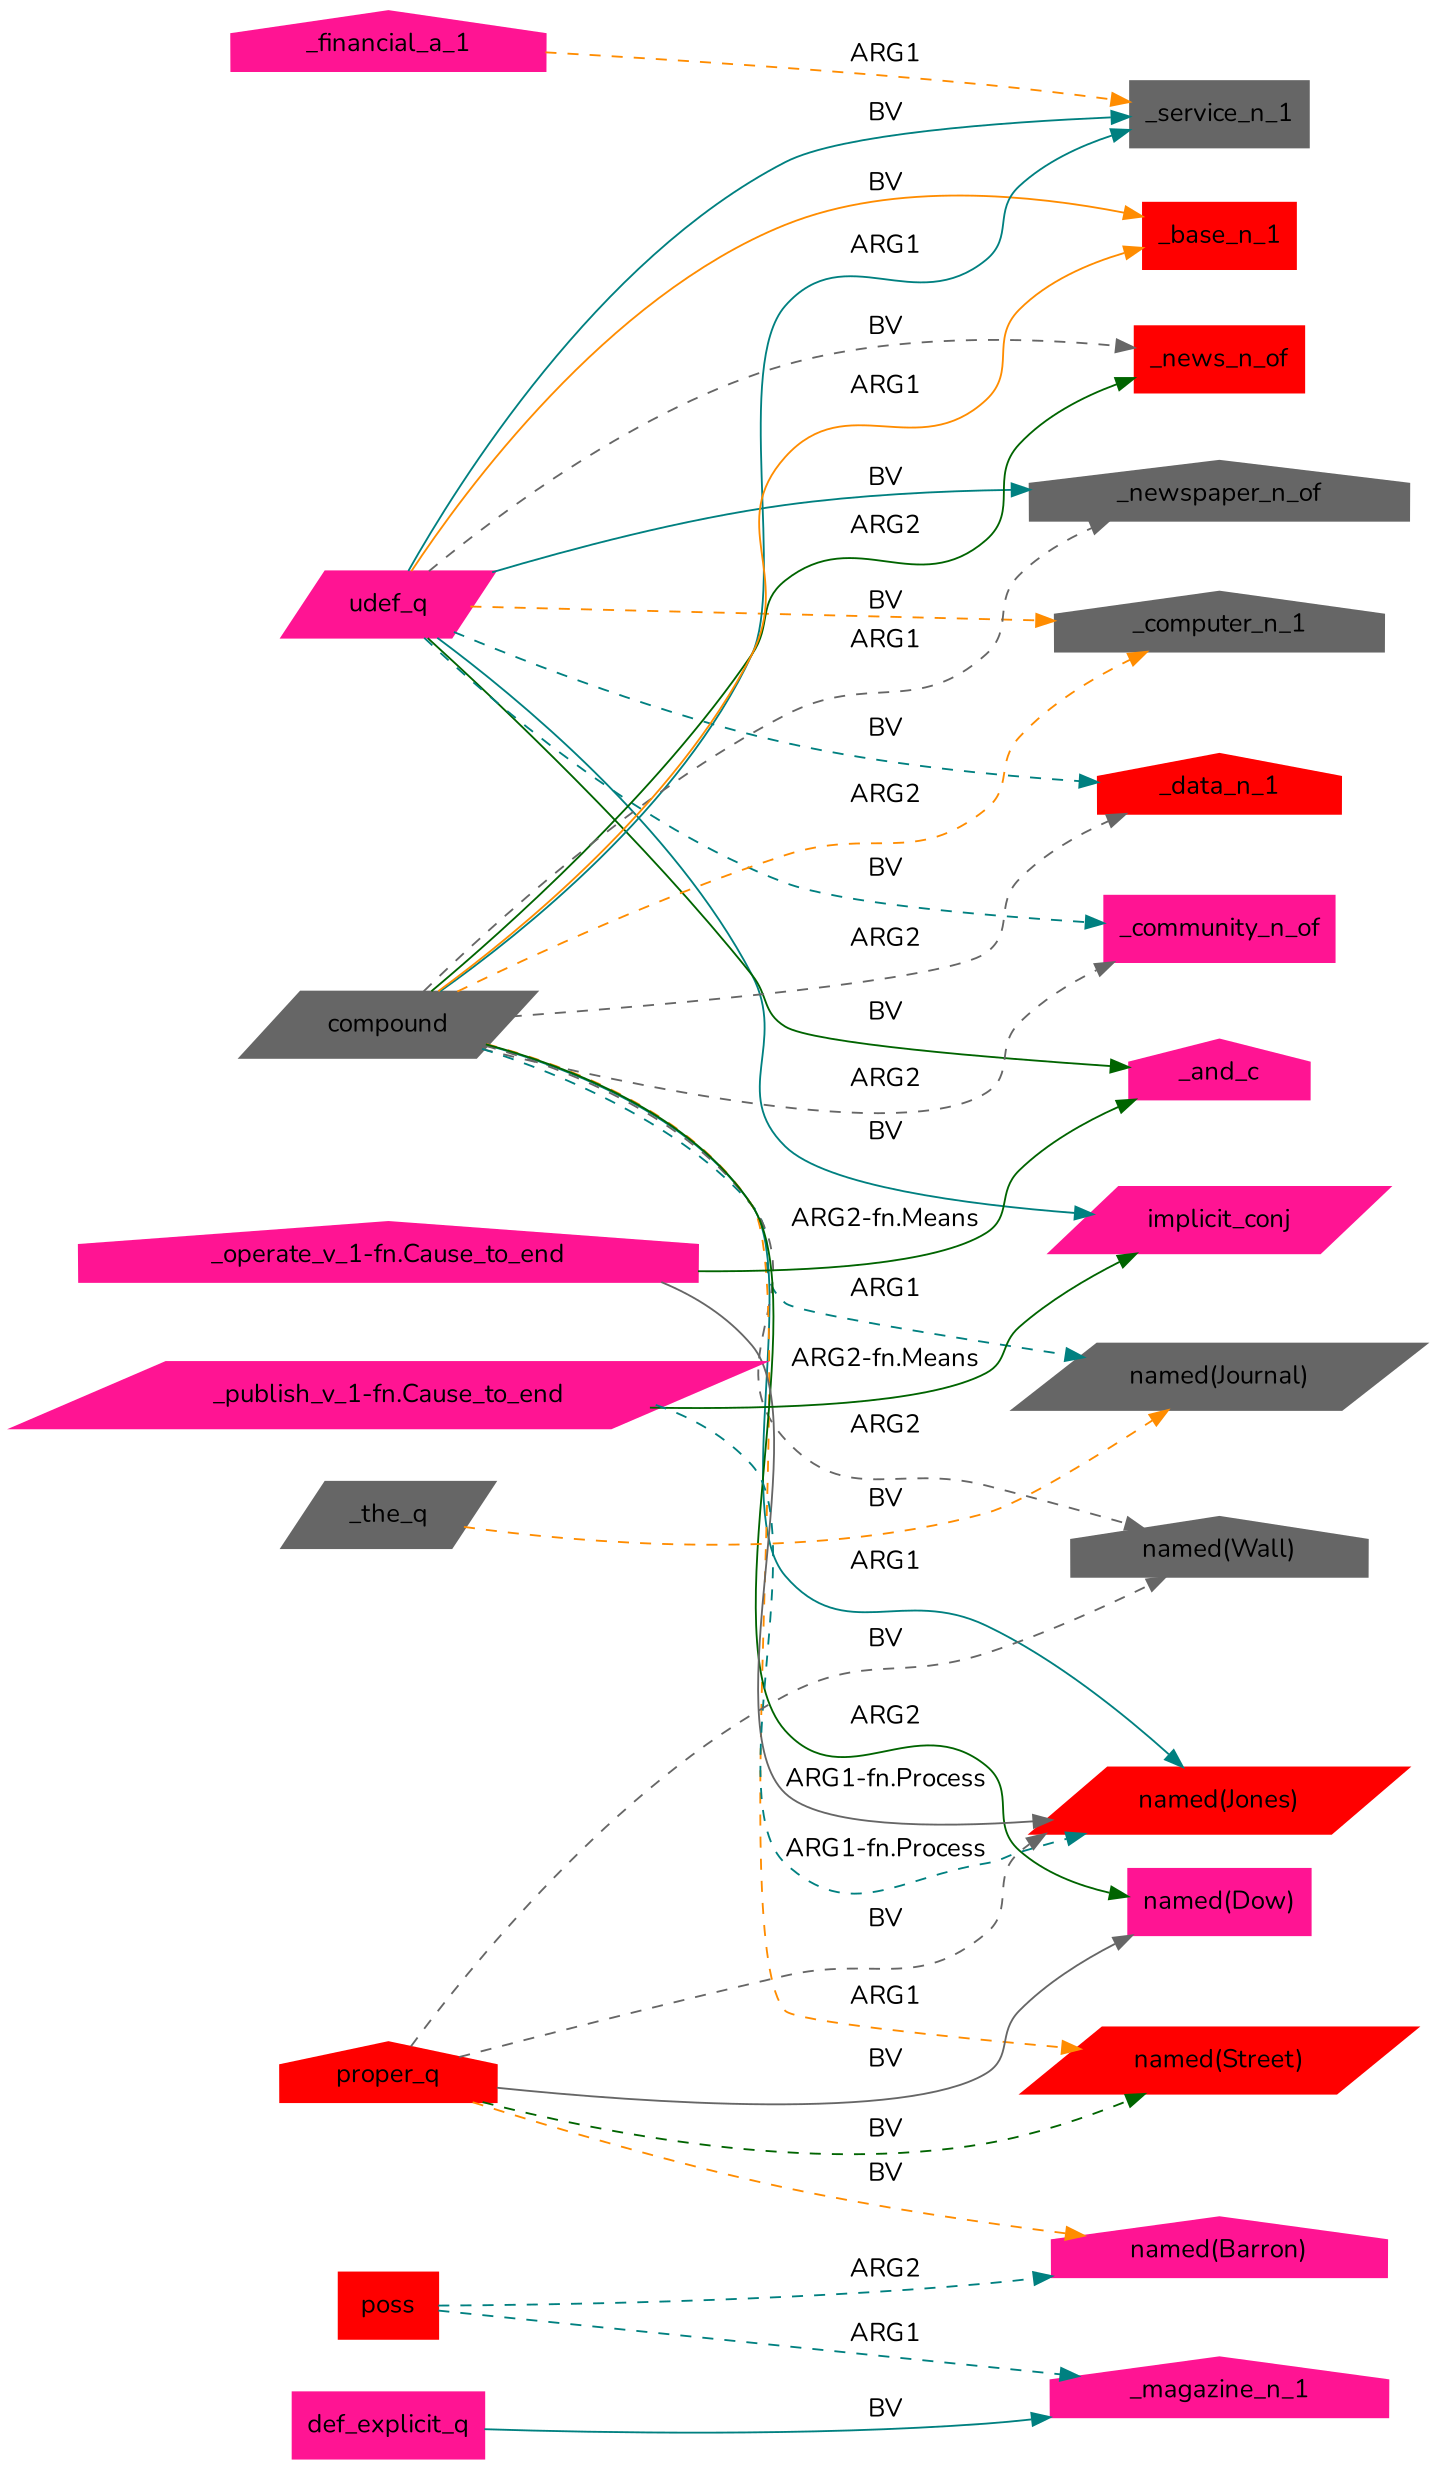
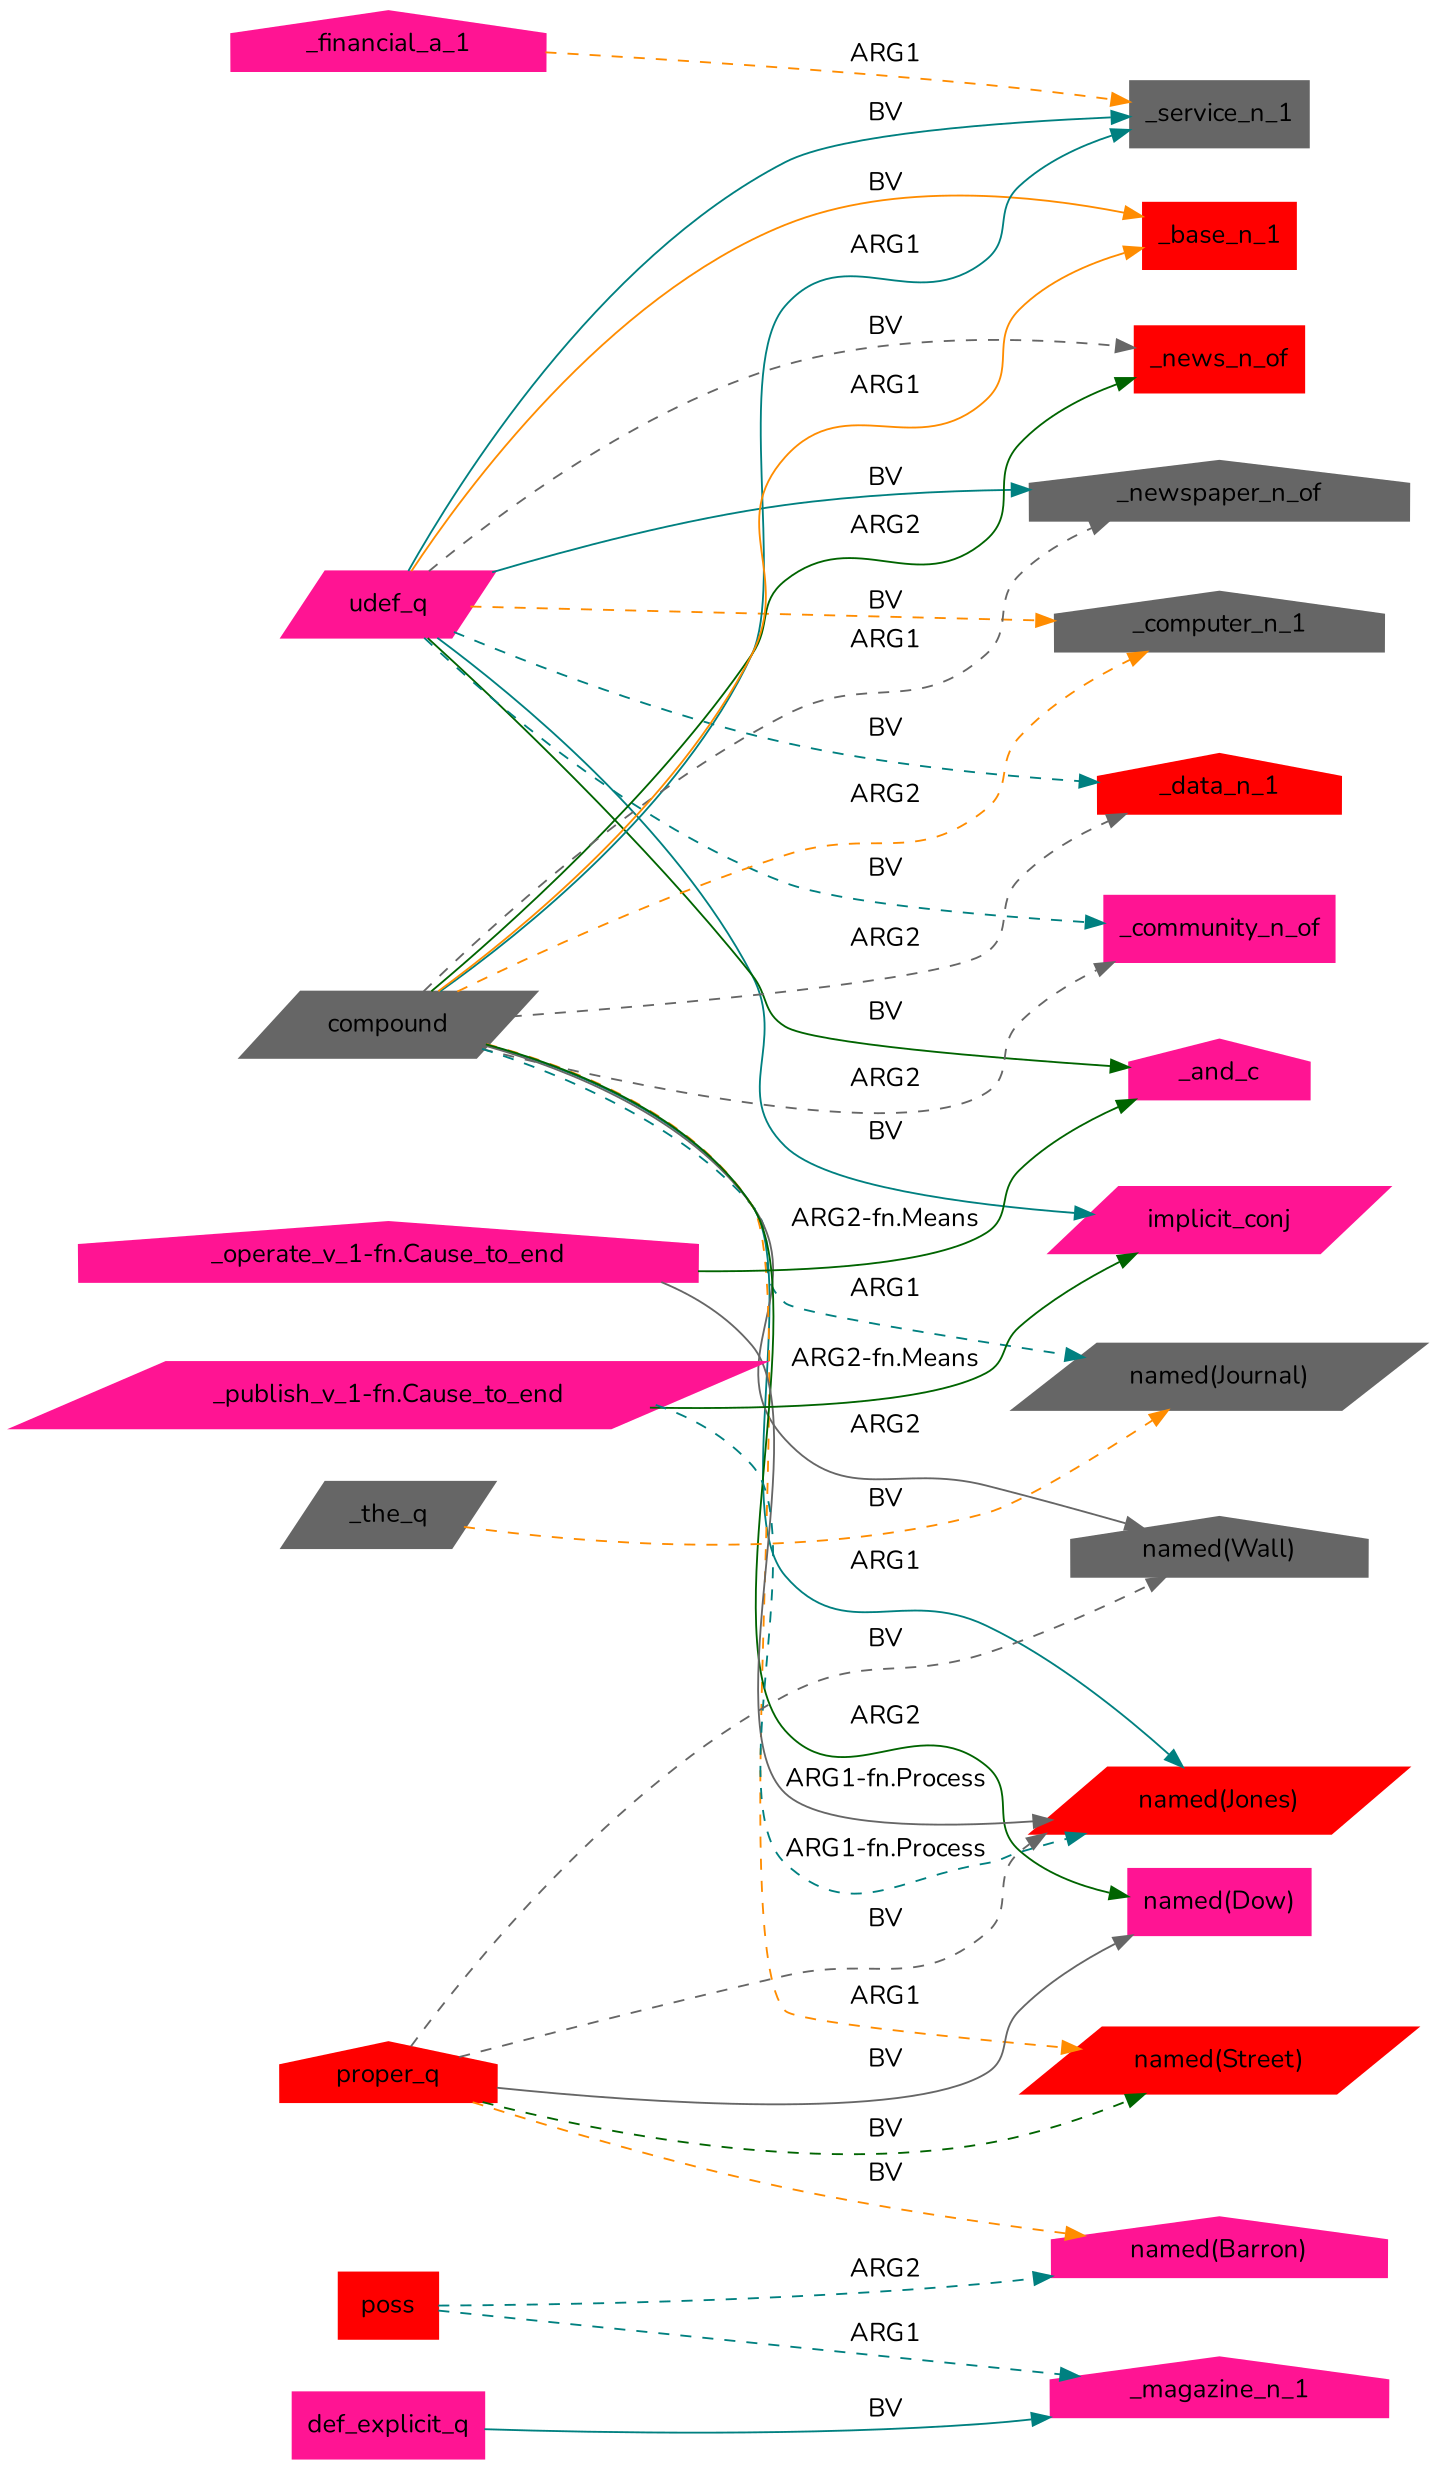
(794, 1448) -> (794, 1448)
